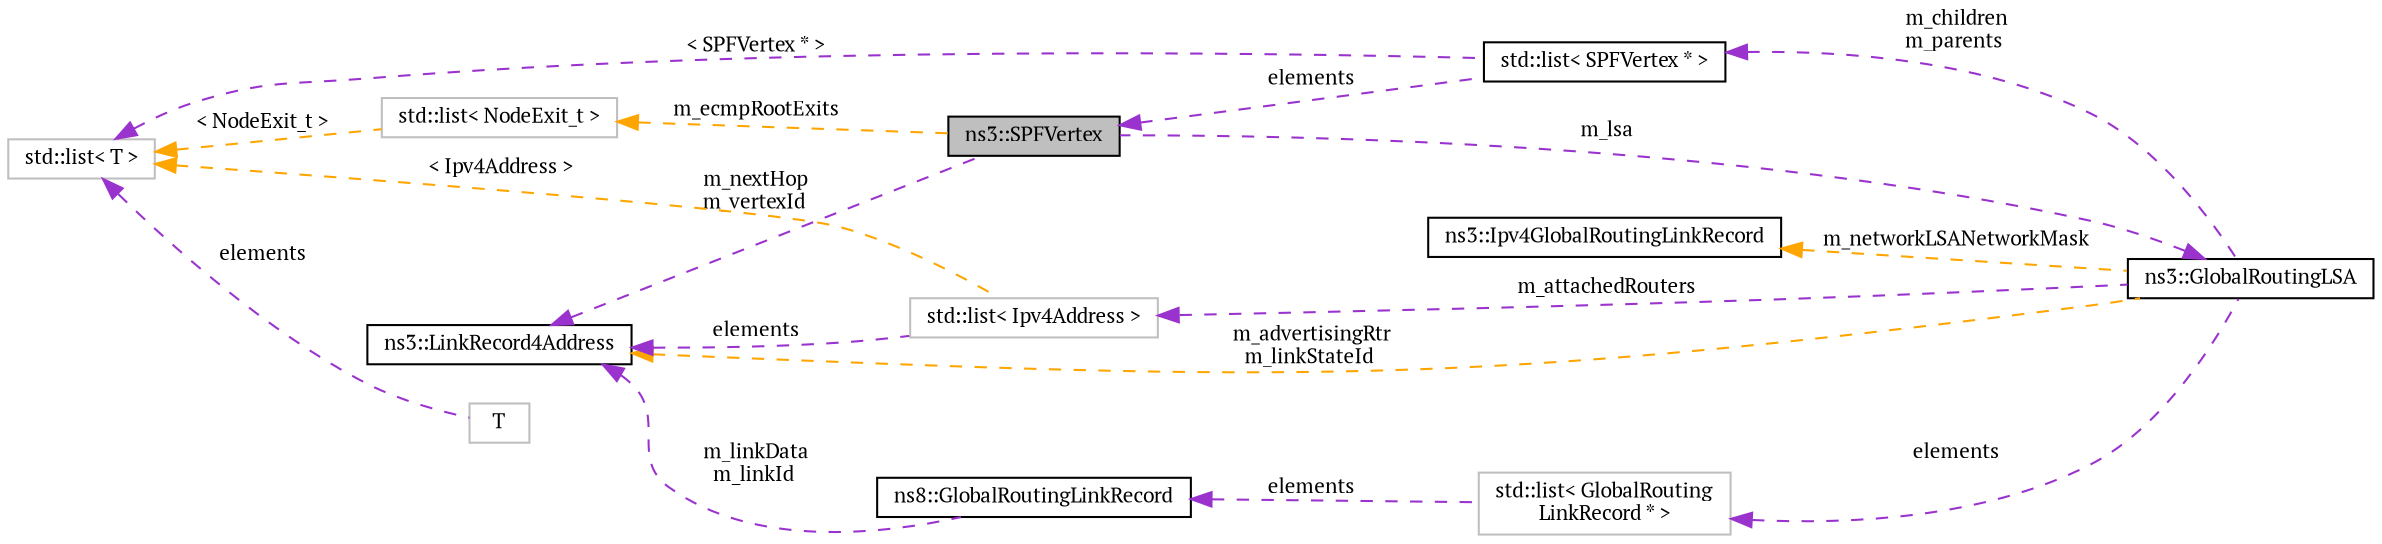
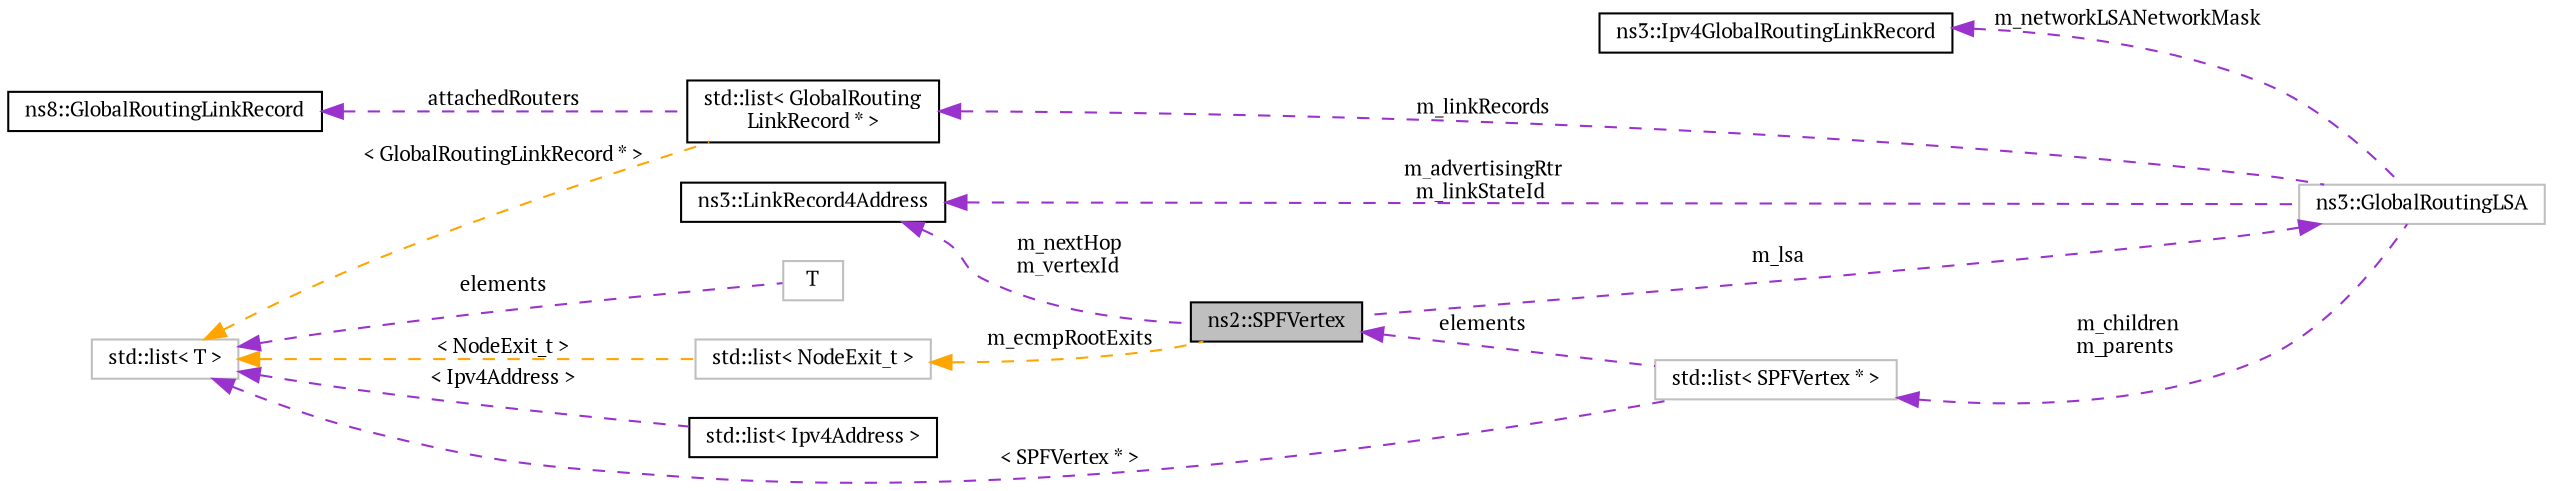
(1605, 62) -> (1776, 380)
(1034, 136) -> (1277, 322)
(596, 199) -> (474, 404)
none -> (462, 226)
(1965, 260) -> (2205, 63)
(2251, 279) -> (2422, 204)
(1654, 303) -> none
(1034, 318) -> (813, 438)
(781, 346) -> none
(1398, 370) -> (1633, 203)
(1955, 453) -> (1481, 108)
(1310, 488) -> (502, 100)
(1605, 504) -> (813, 111)
(748, 522) -> none
